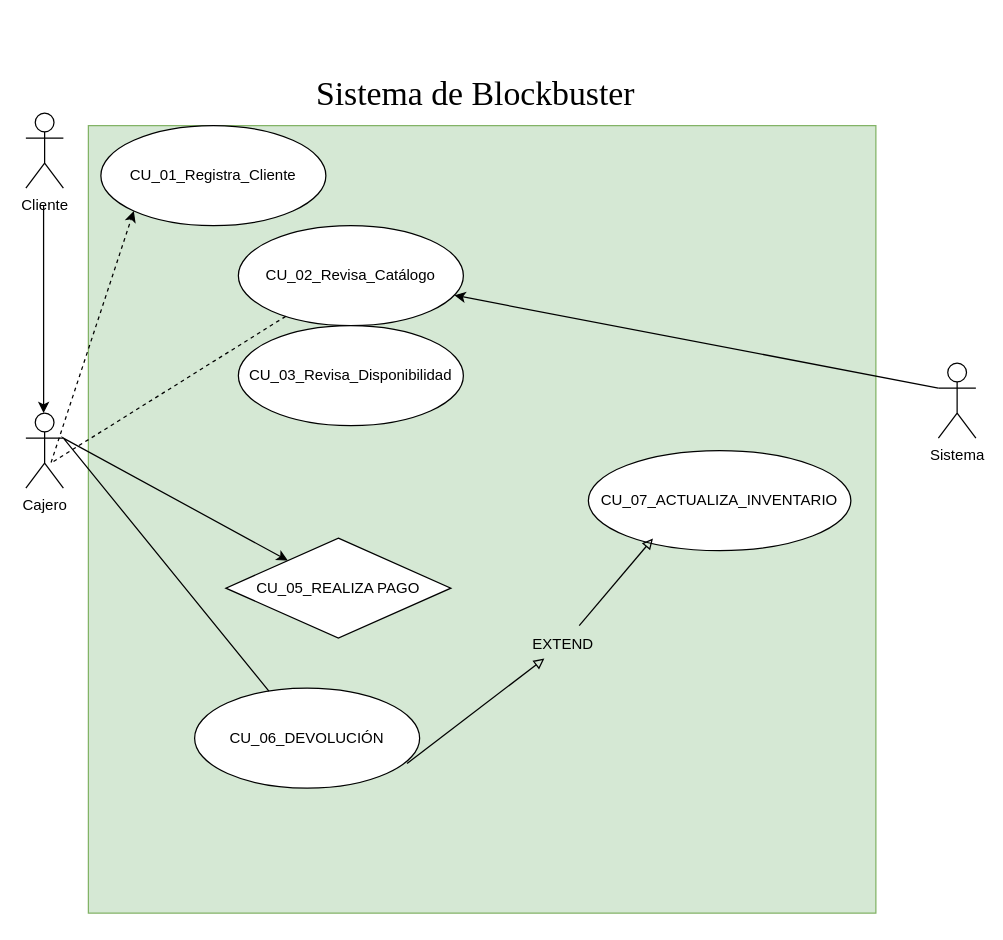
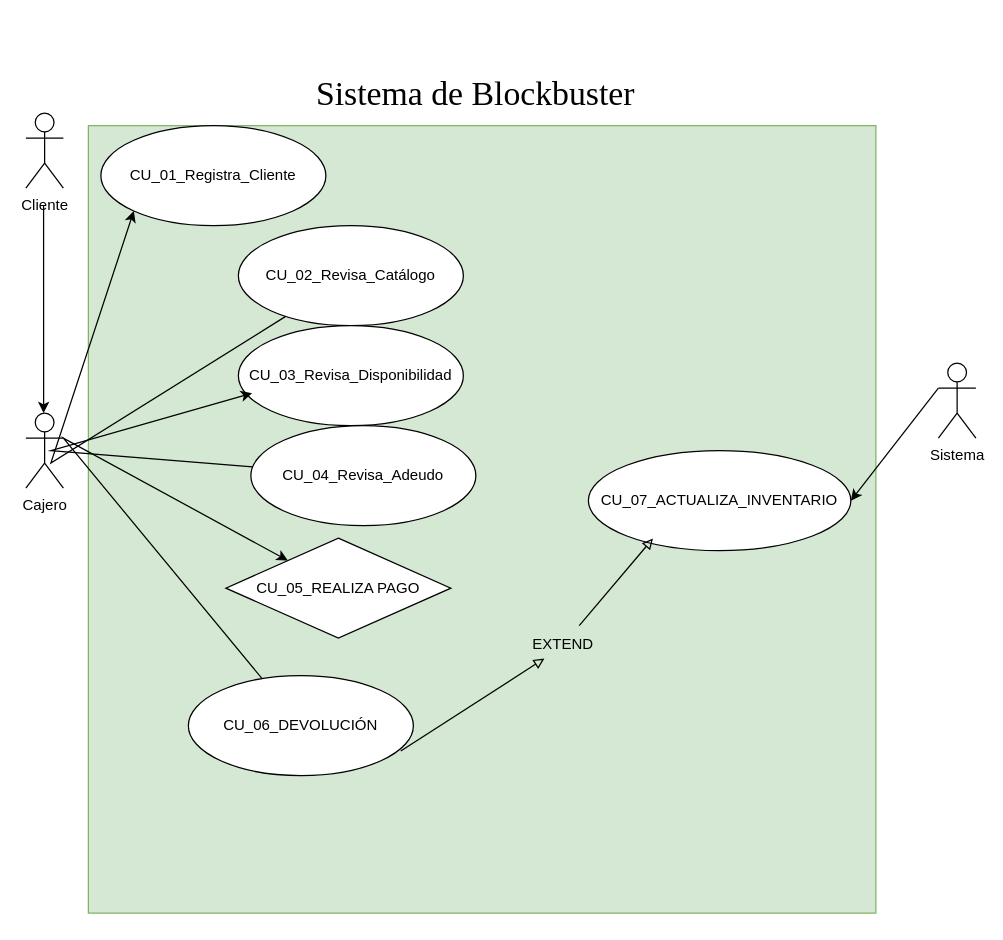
(94, 330) -> (94, 330)
(700, 342) -> (896, 442)
none -> (168, 417)
none -> (363, 476)
(307, 738) -> (301, 726)
